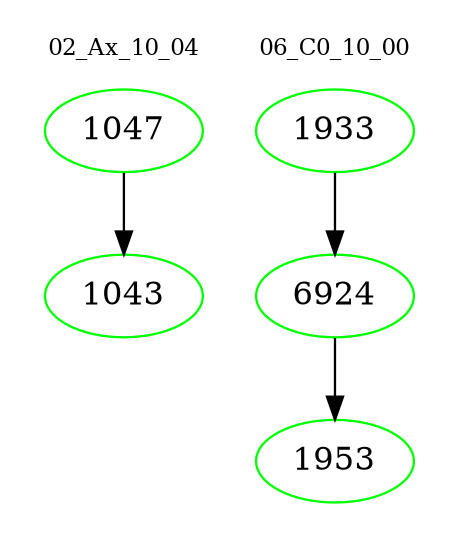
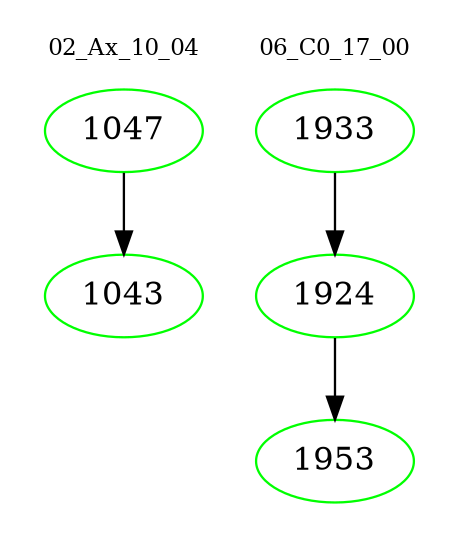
(335, 49) -> (335, 49)
(335, 296) -> (335, 296)
